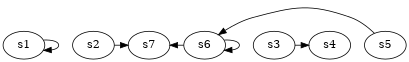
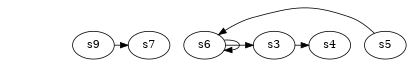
(24, 45) -> none
(93, 45) -> (93, 45)
(181, 45) -> (232, 45)
